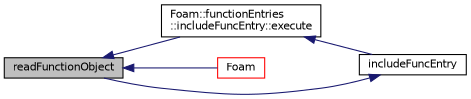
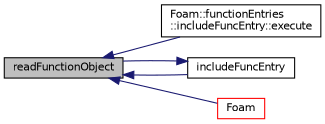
(344, 47) -> (161, 75)
